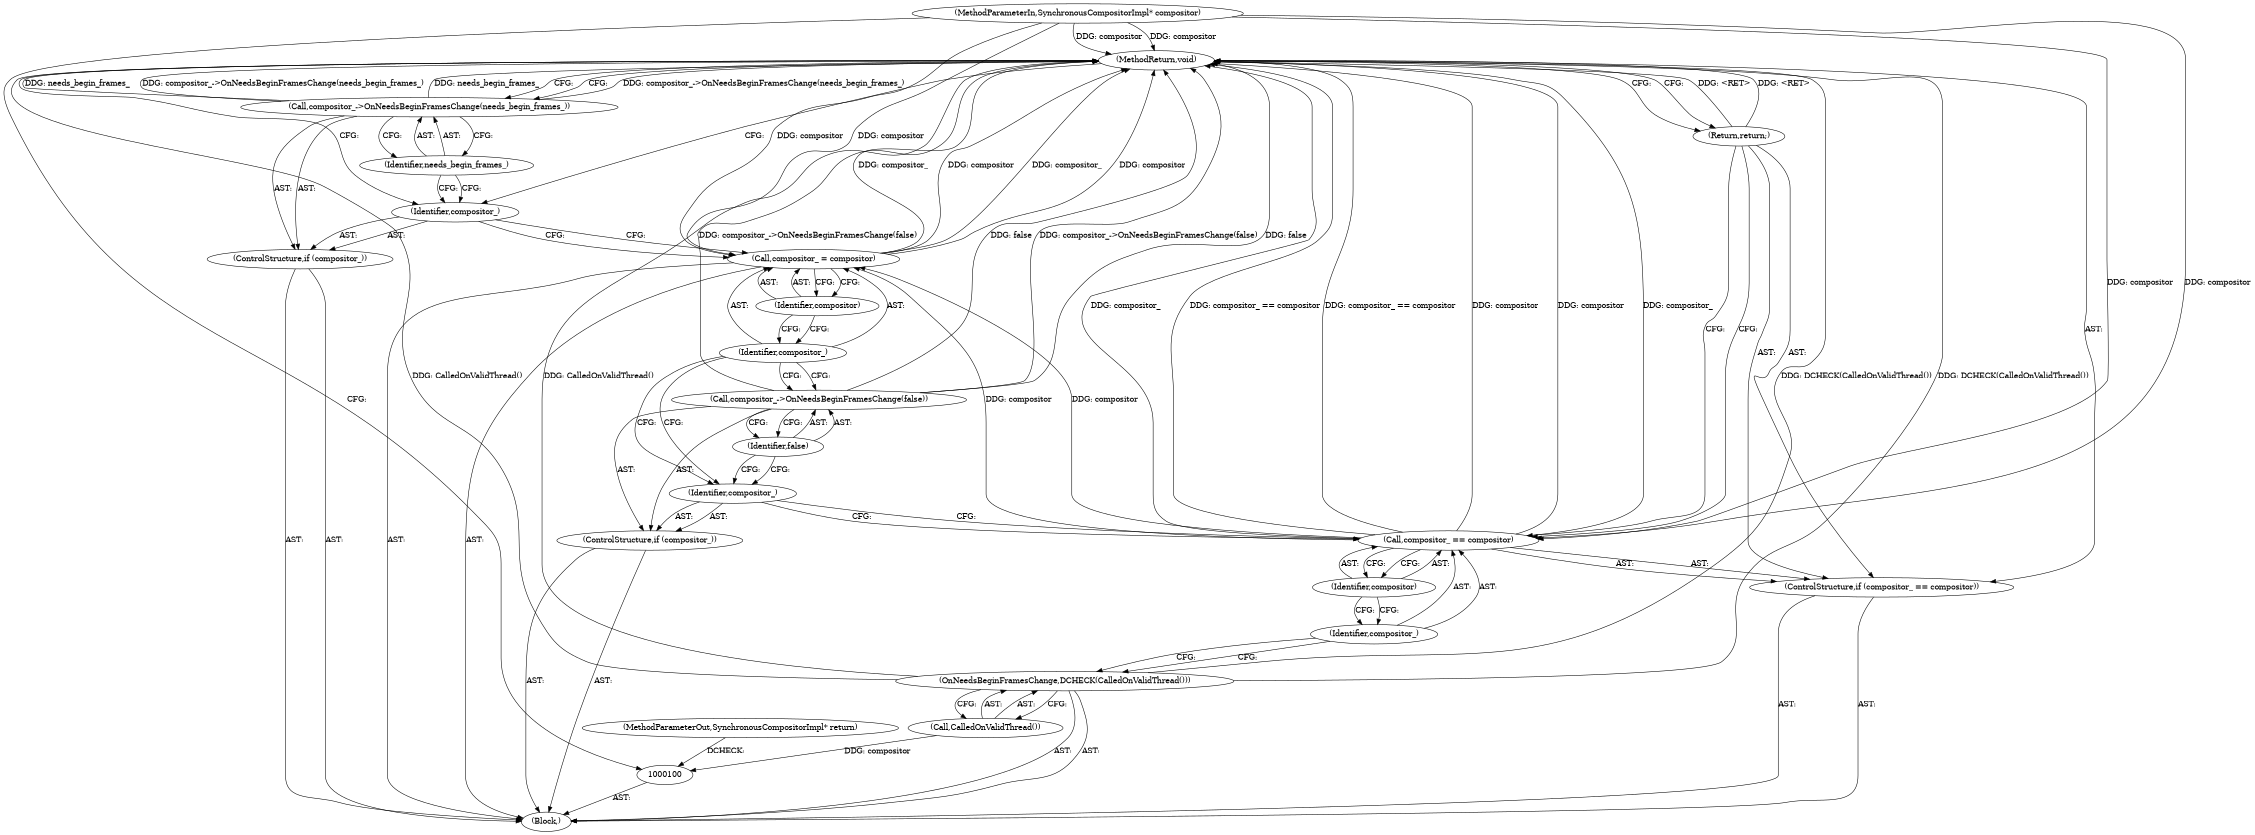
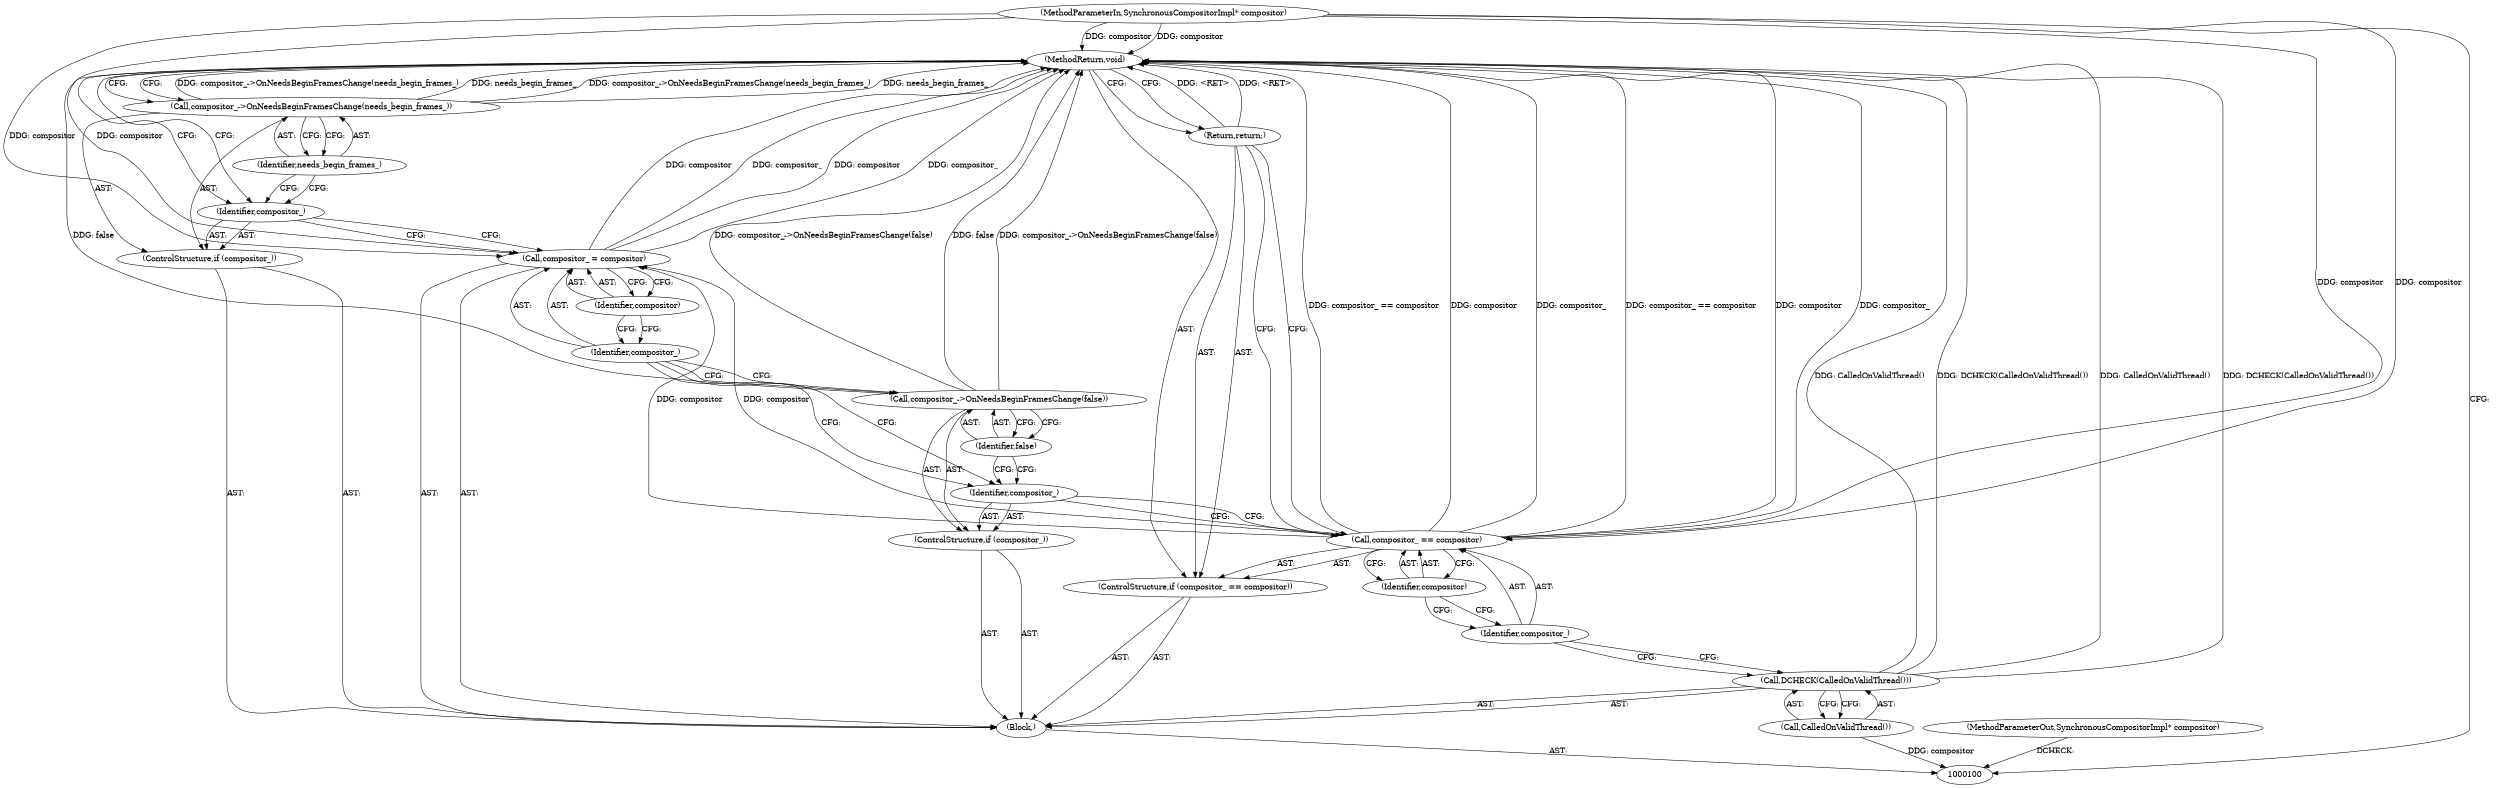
(1065, 681) -> (1836, 681)
(740, 728) -> (2093, 728)
(608, 798) -> (1489, 751)
